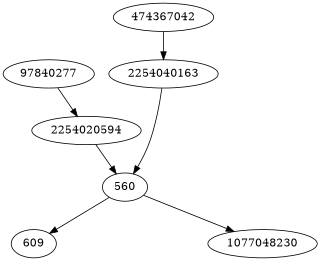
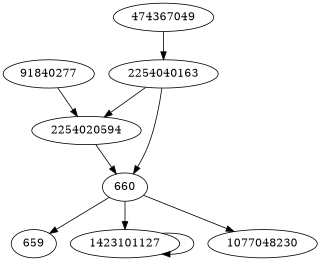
(164, 17) -> (164, 17)
(49, 74) -> (49, 74)
none -> (128, 100)
(125, 187) -> (125, 187)
(34, 244) -> (34, 244)
none -> (125, 244)
